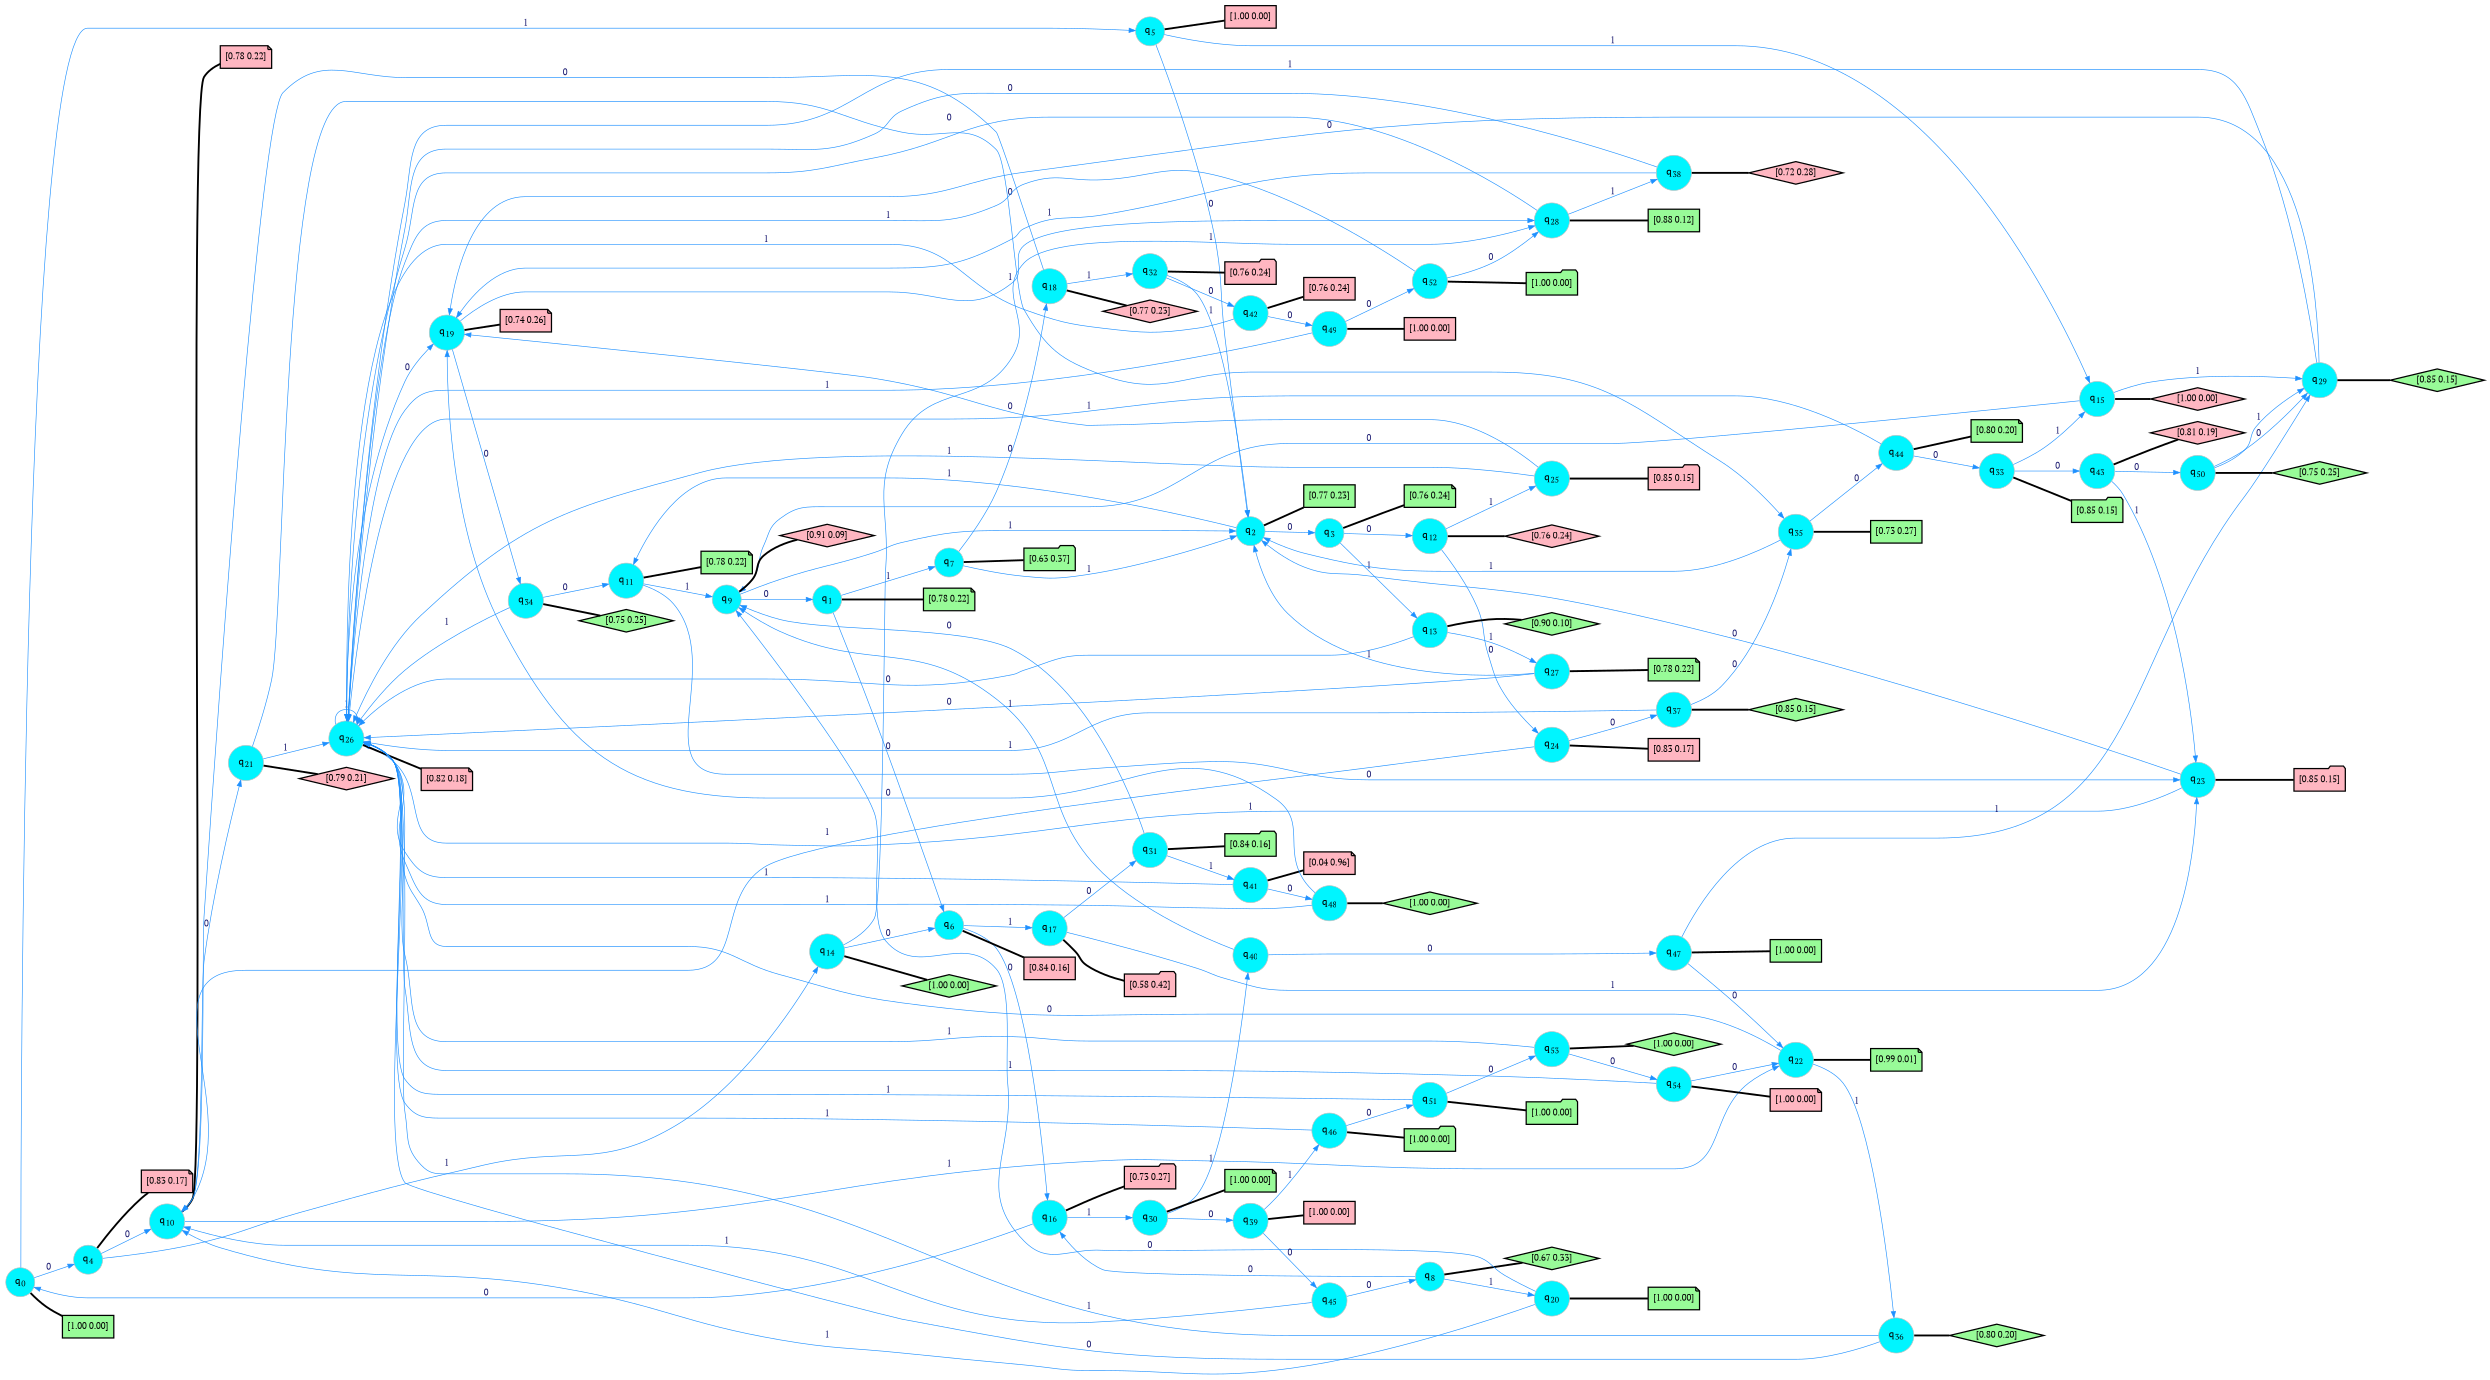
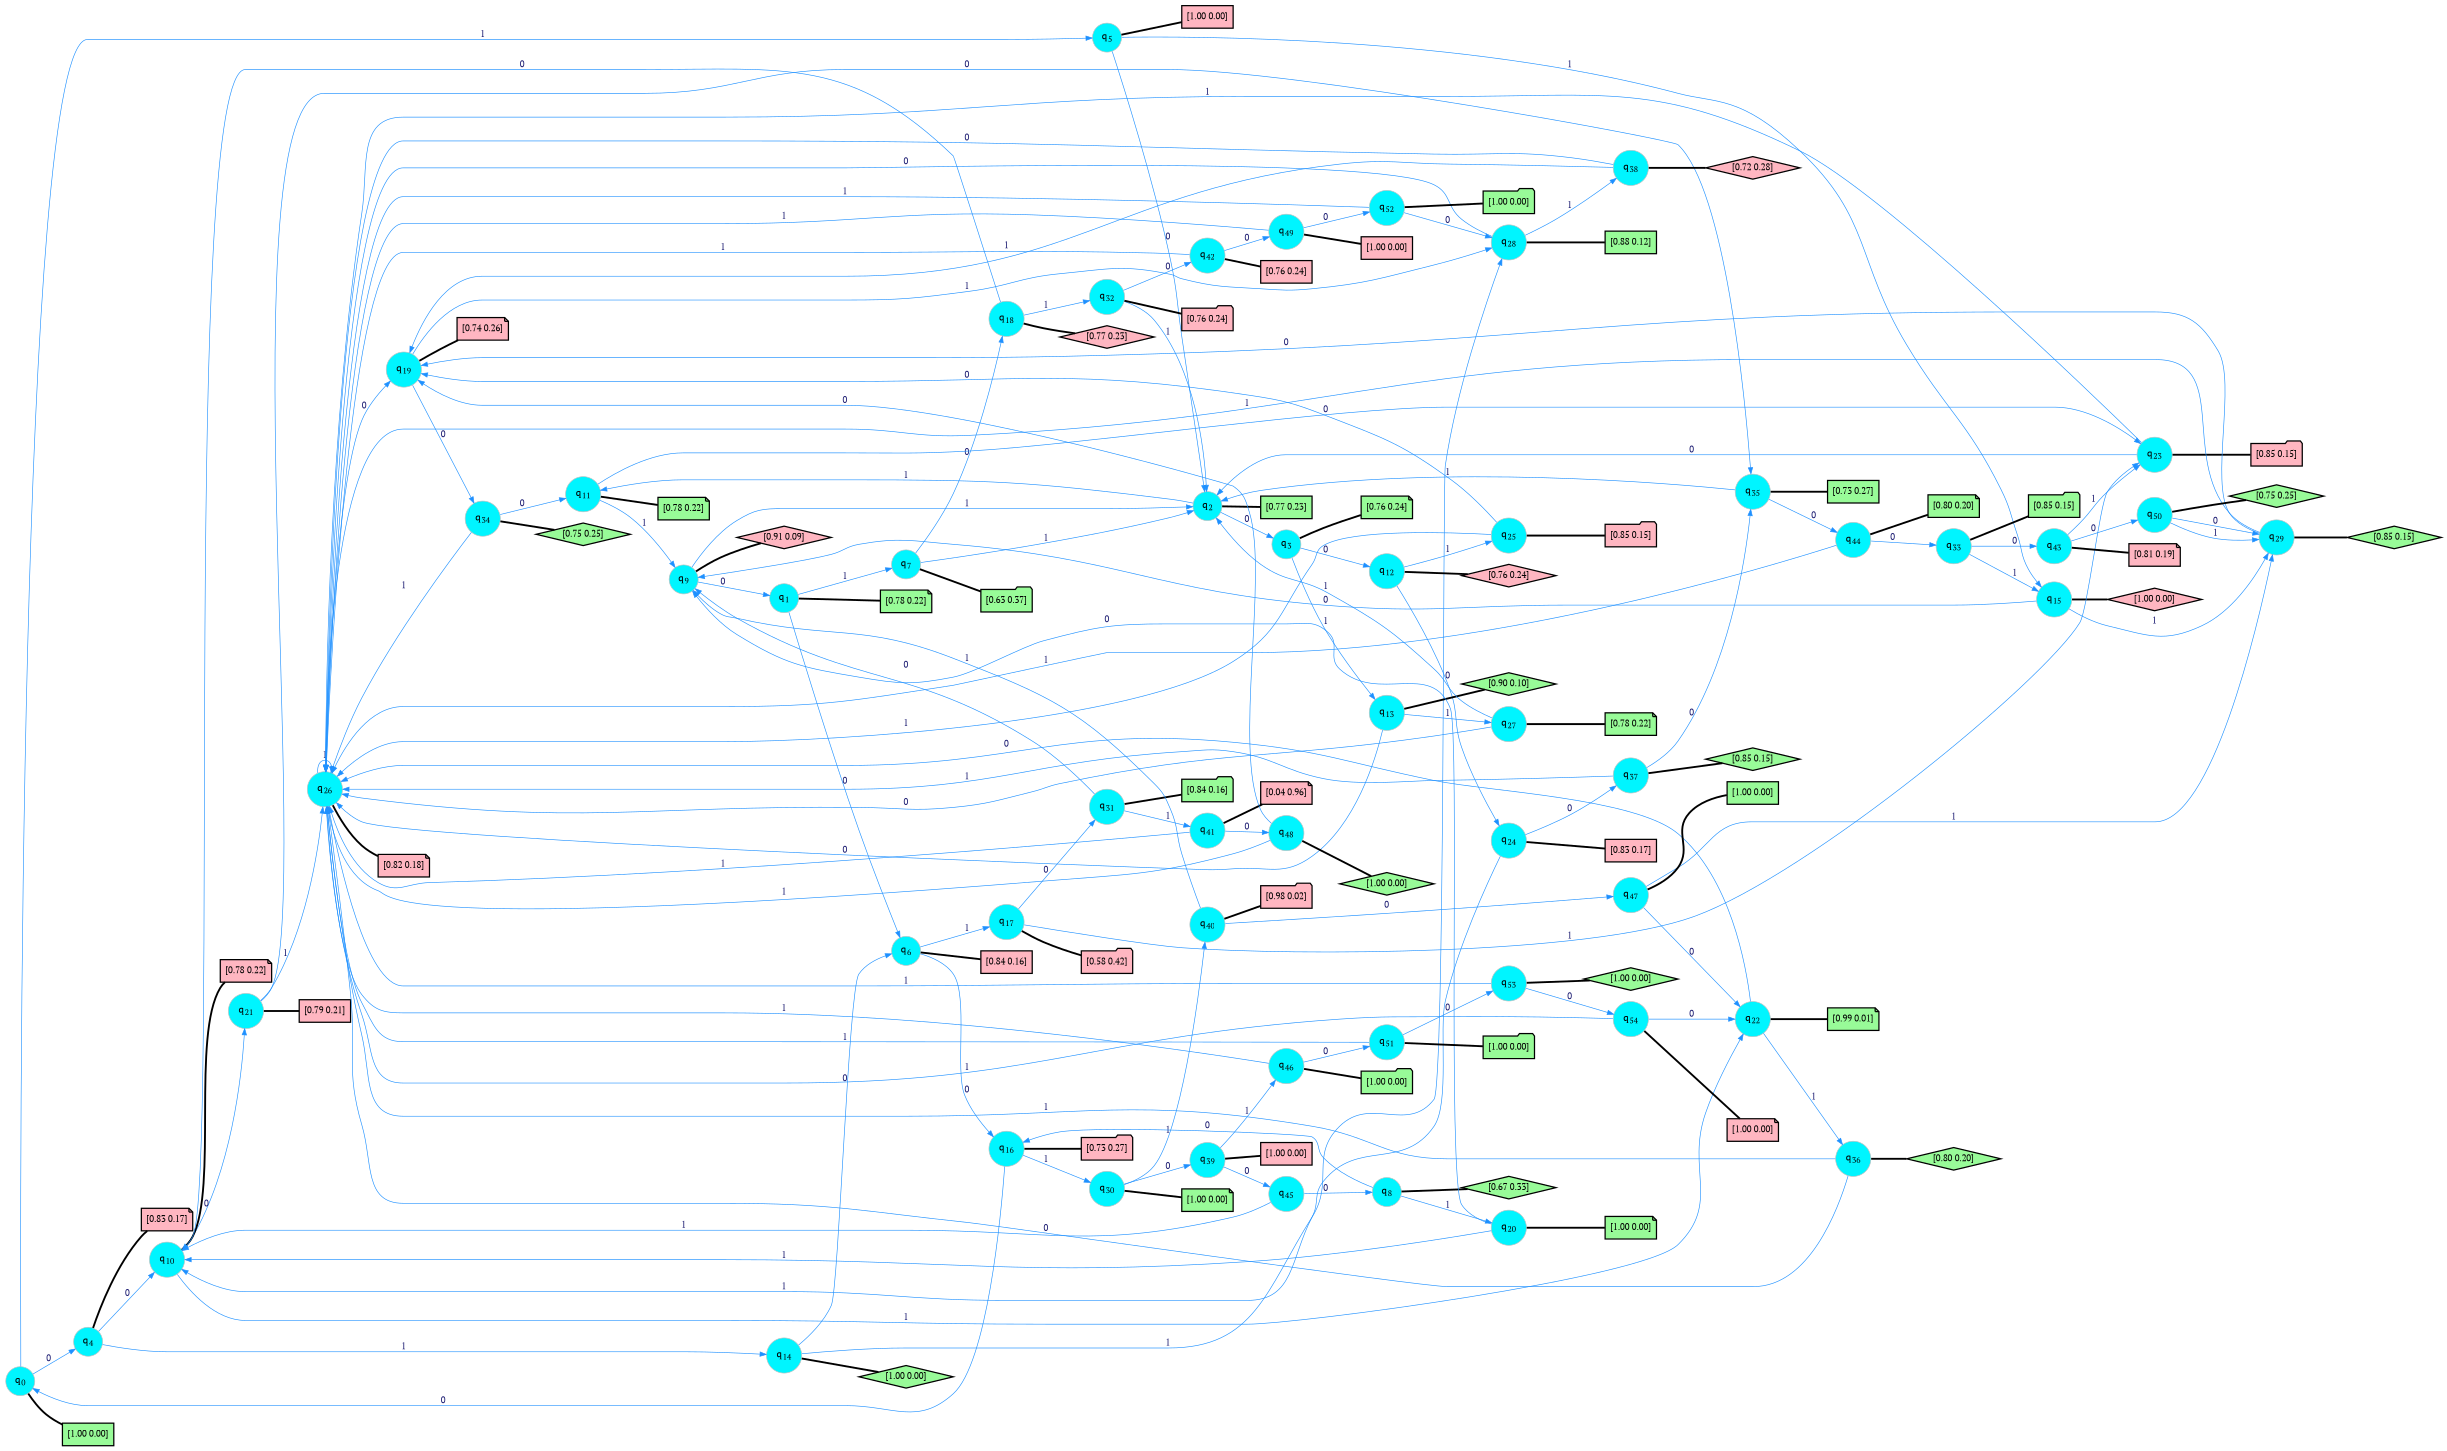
(2198, 433) -> (2155, 555)
(346, 779) -> (325, 1011)
none -> (1286, 897)
